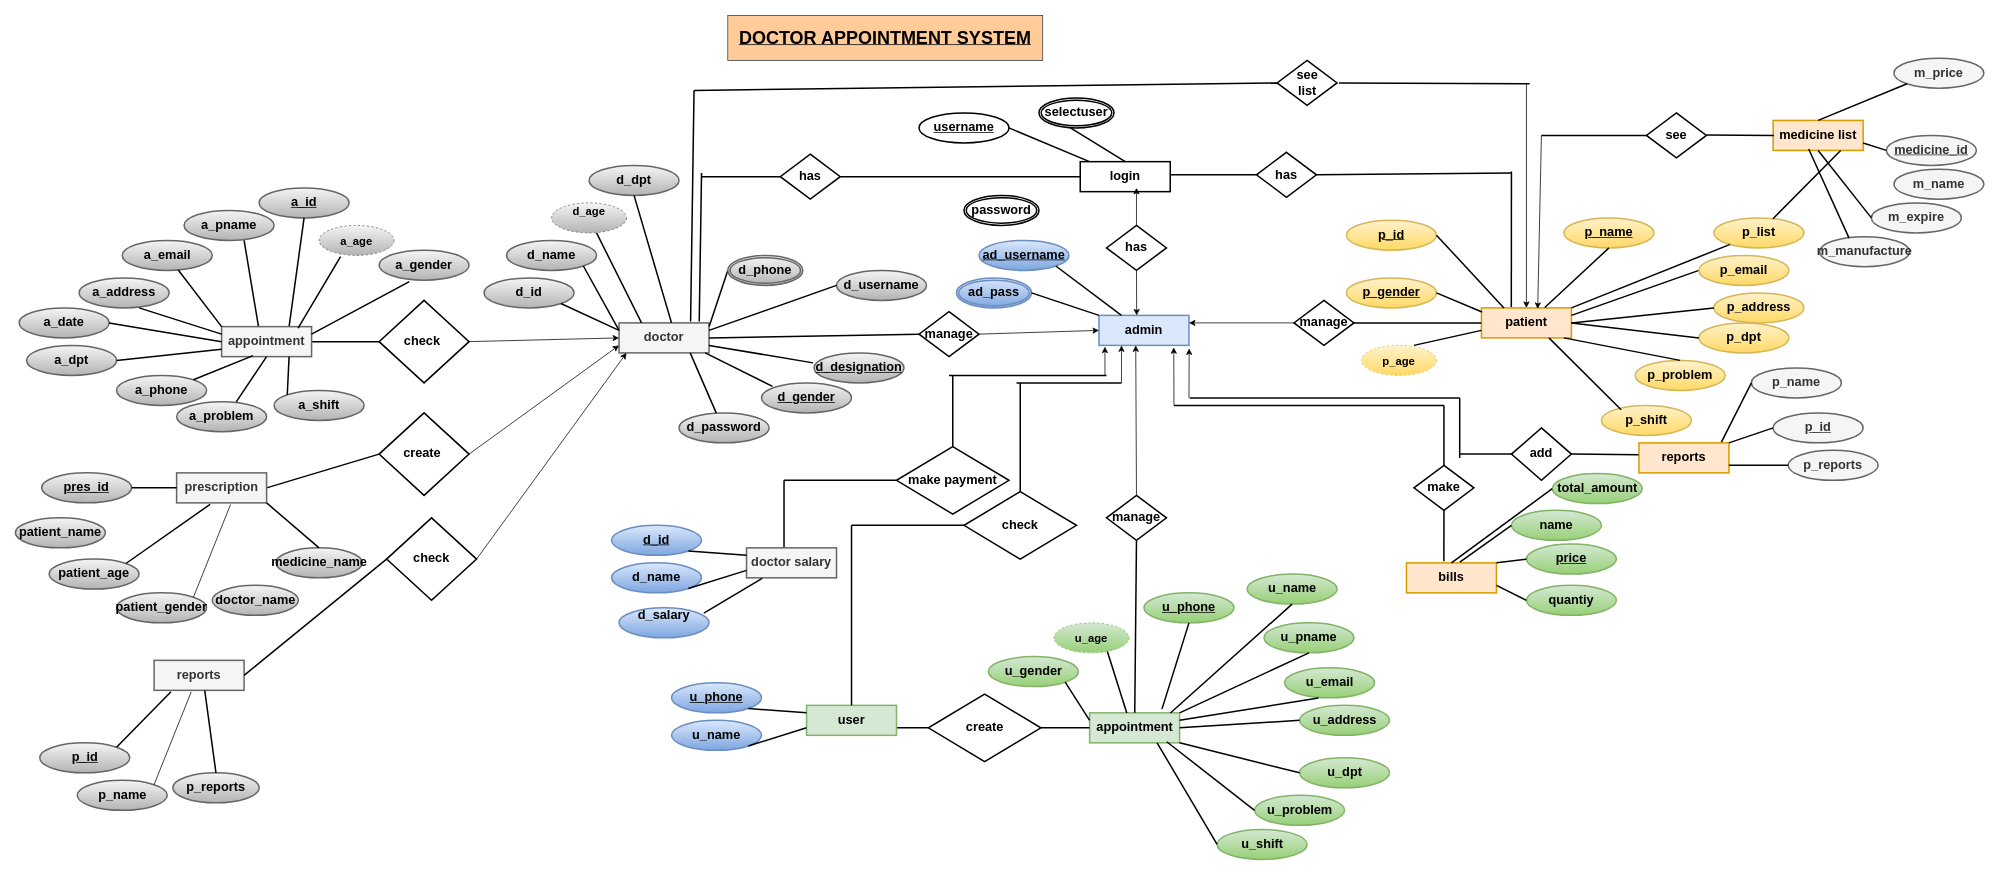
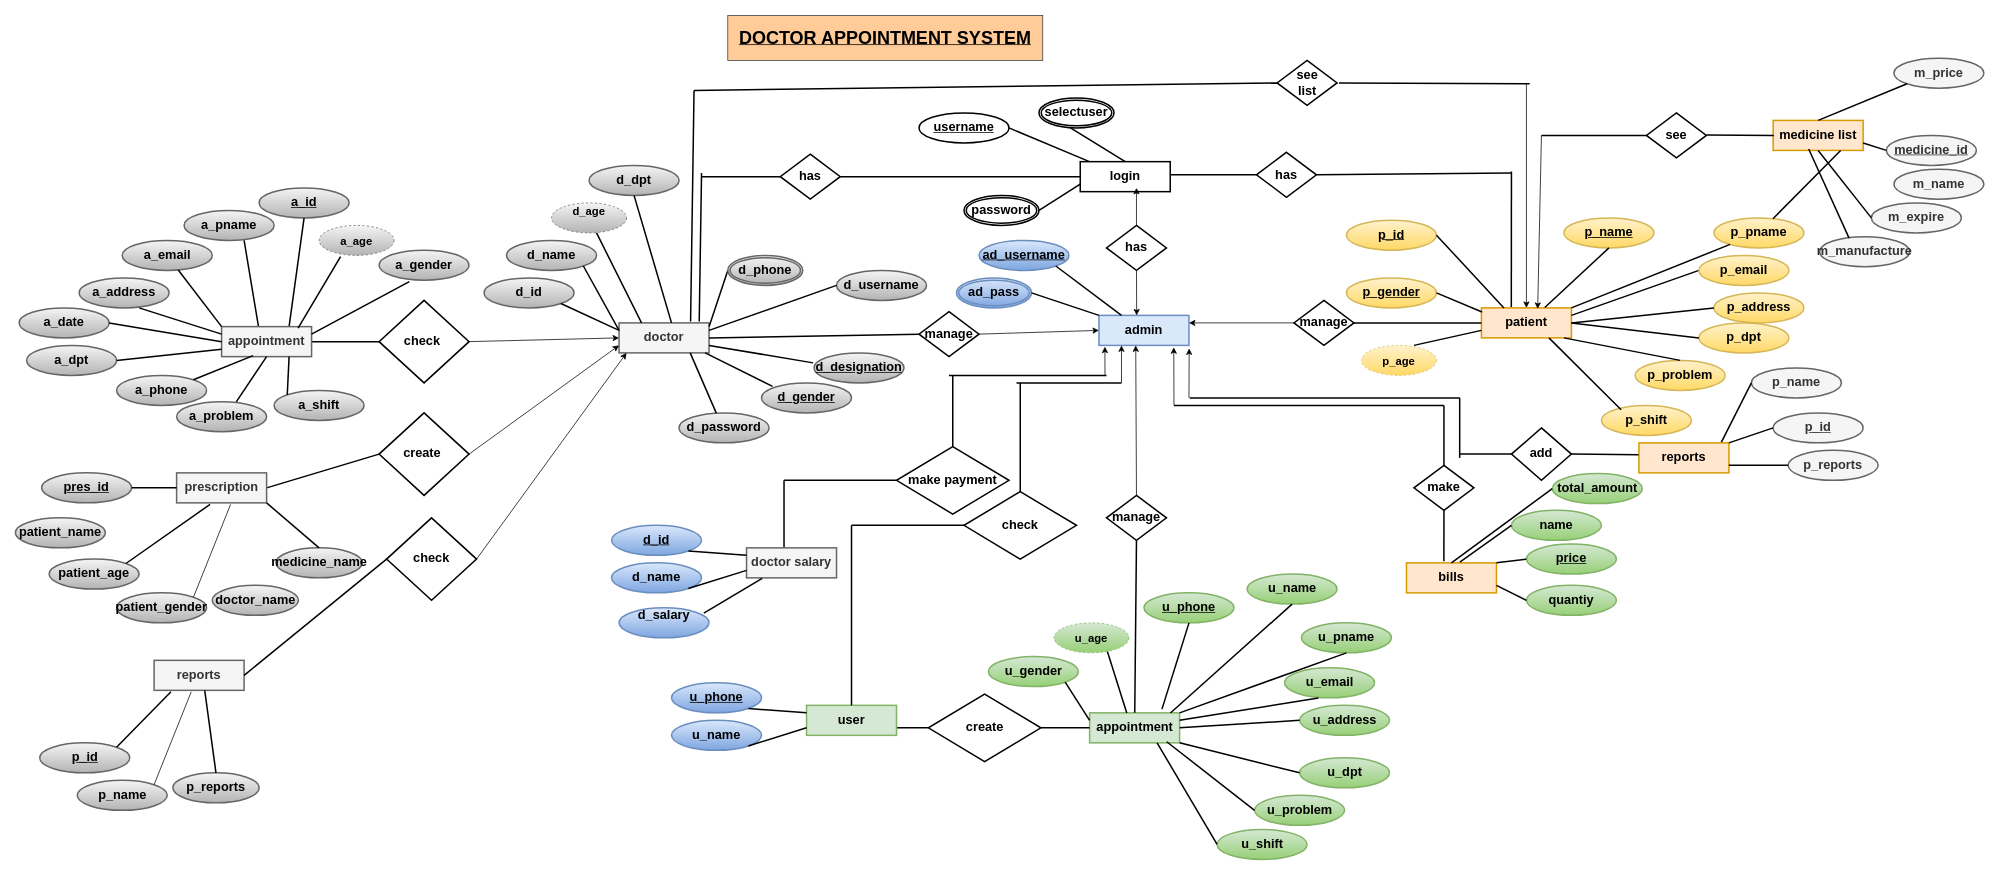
none -> (1060, 197)
(1759, 233) -> (1759, 233)
(1309, 638) -> (1347, 638)
